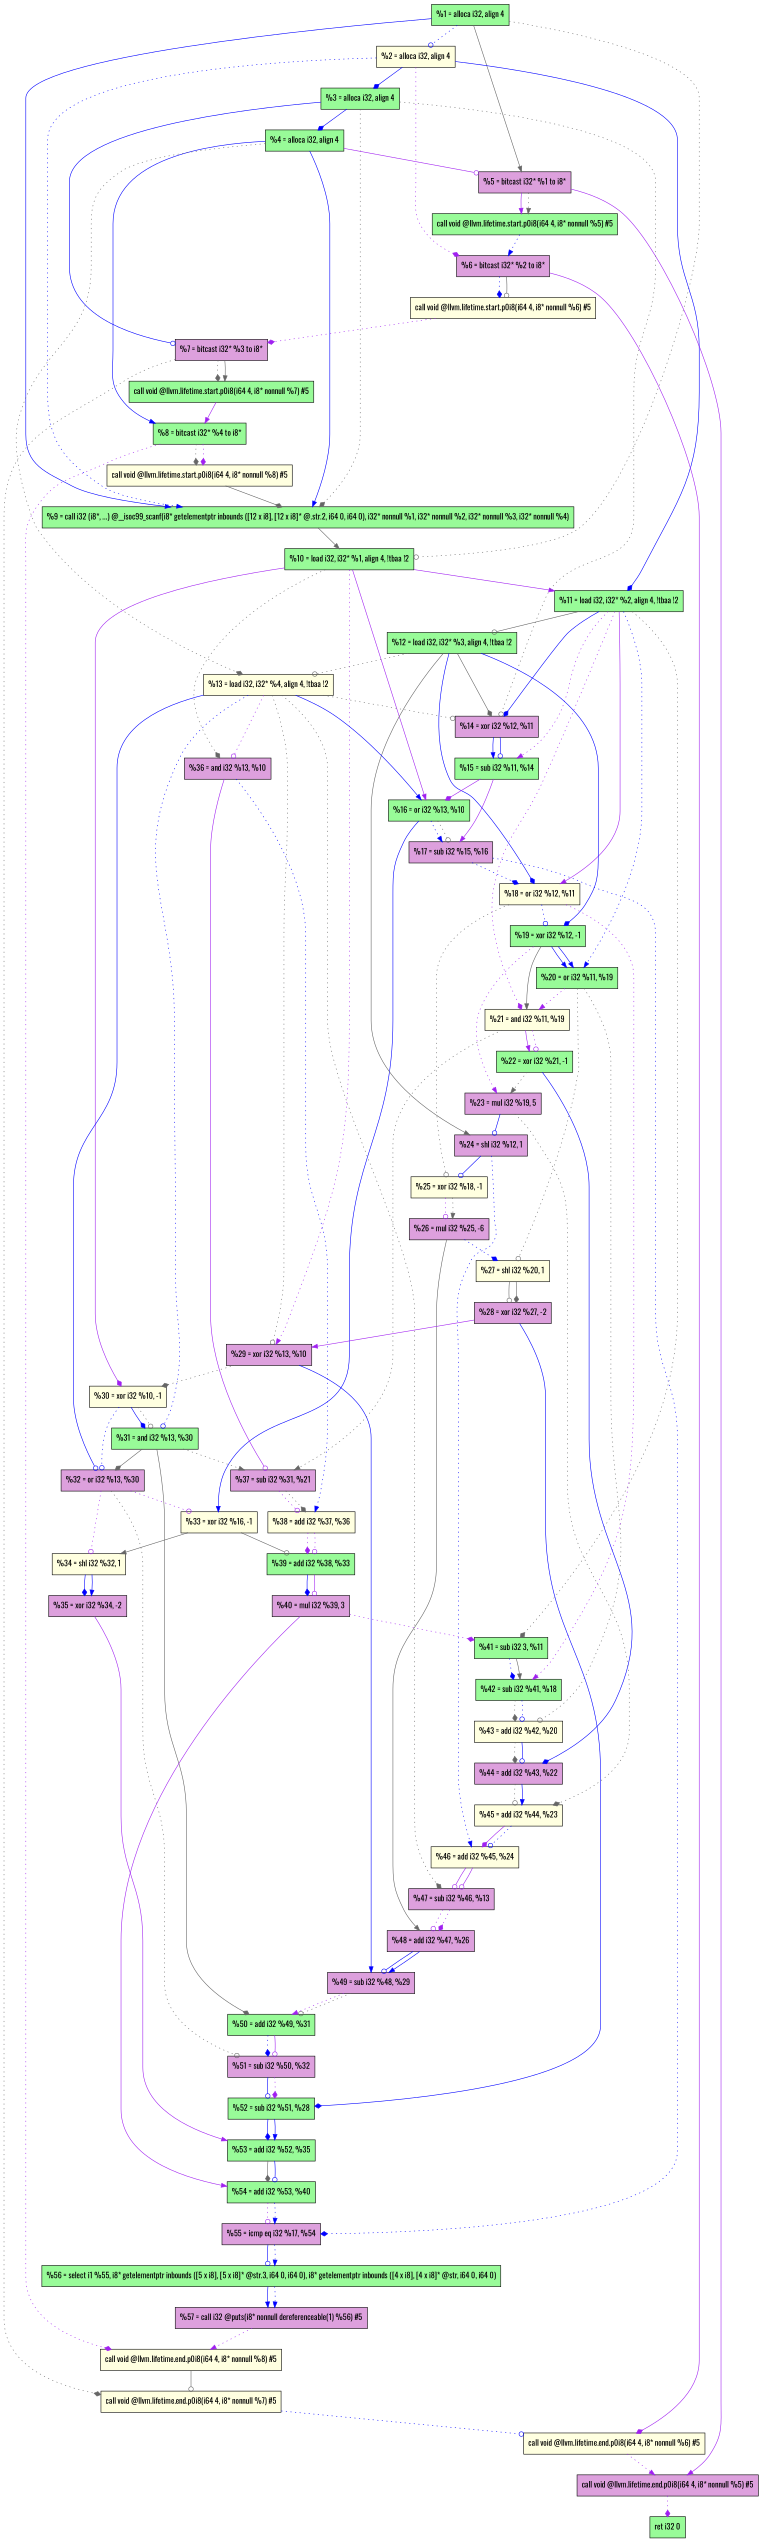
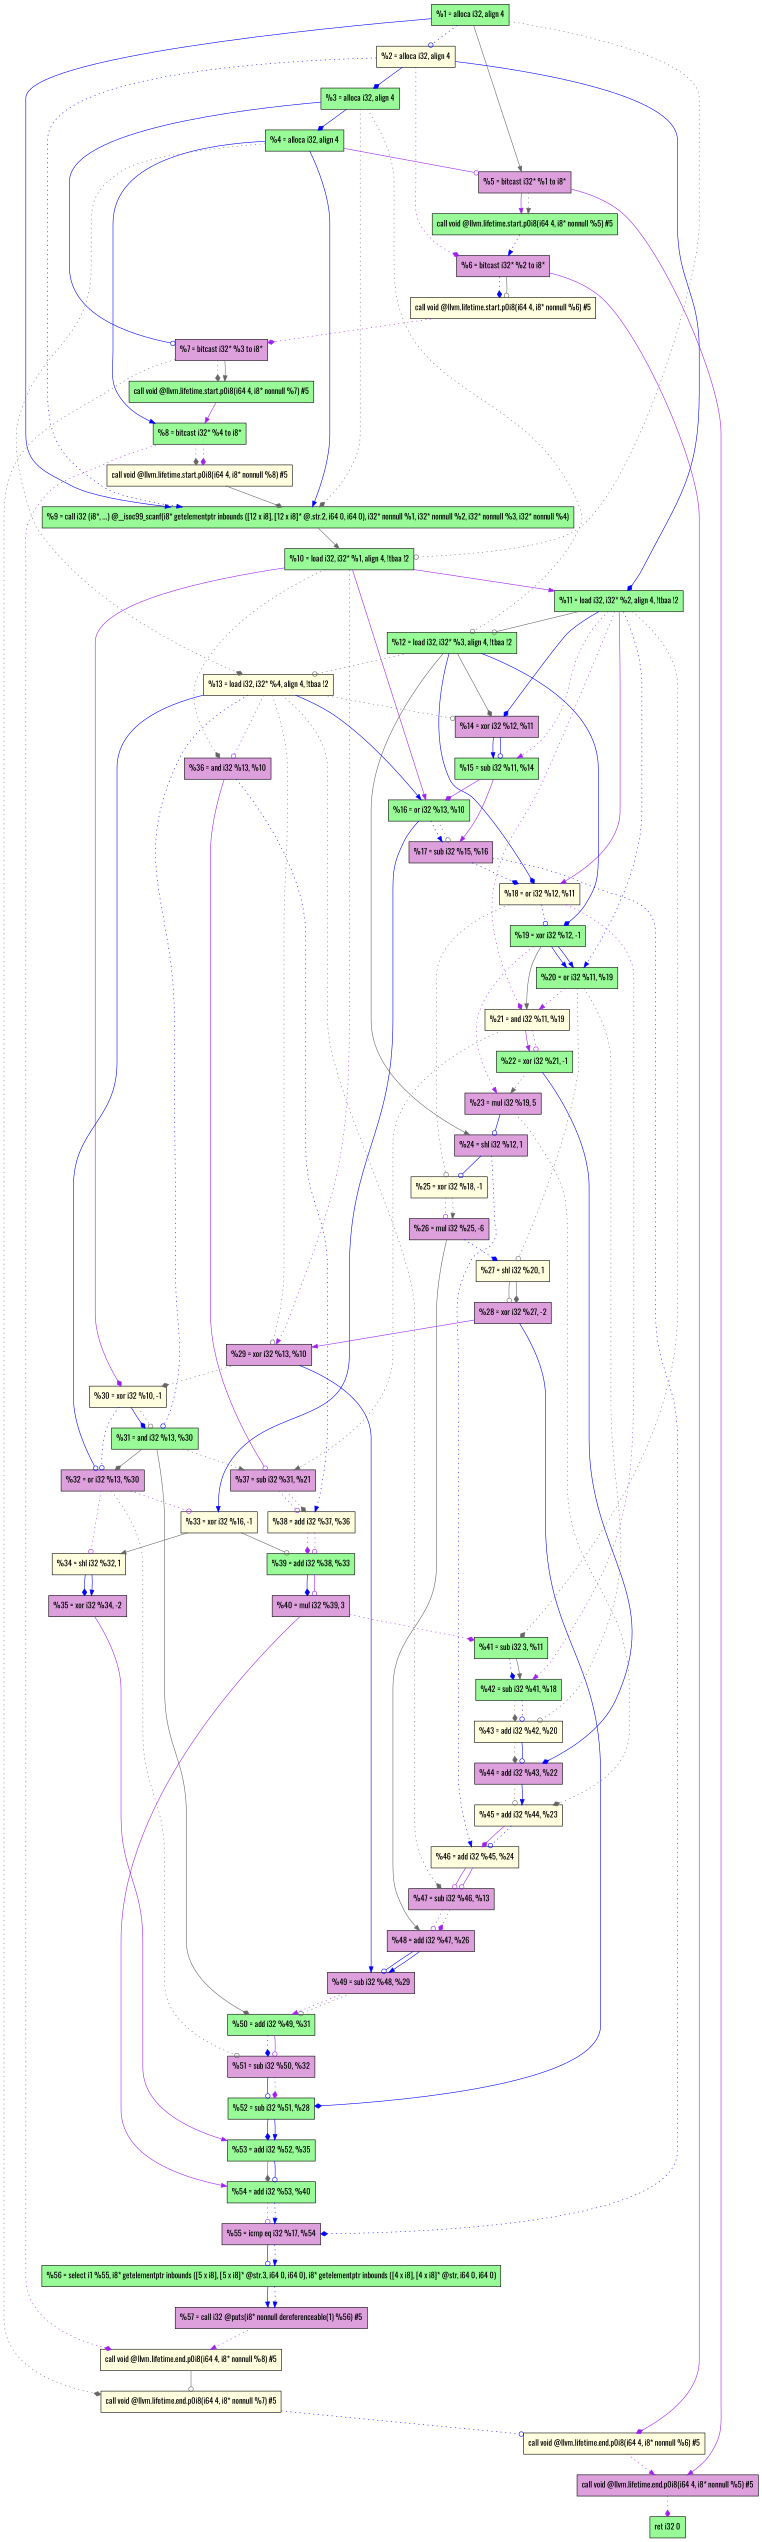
(643, 334) -> (476, 396)
